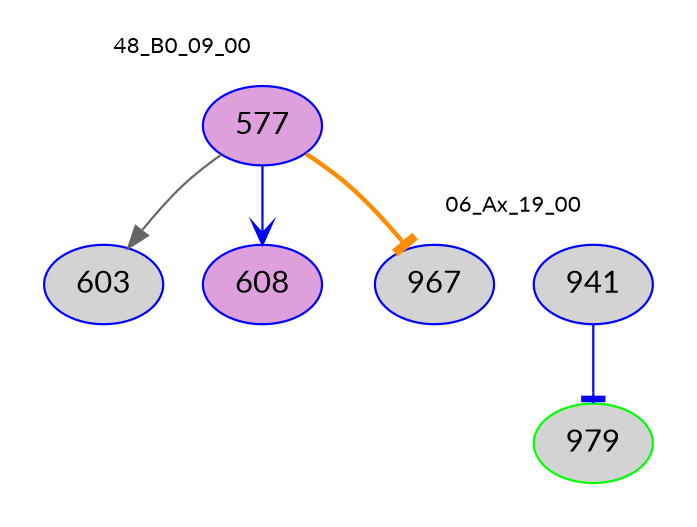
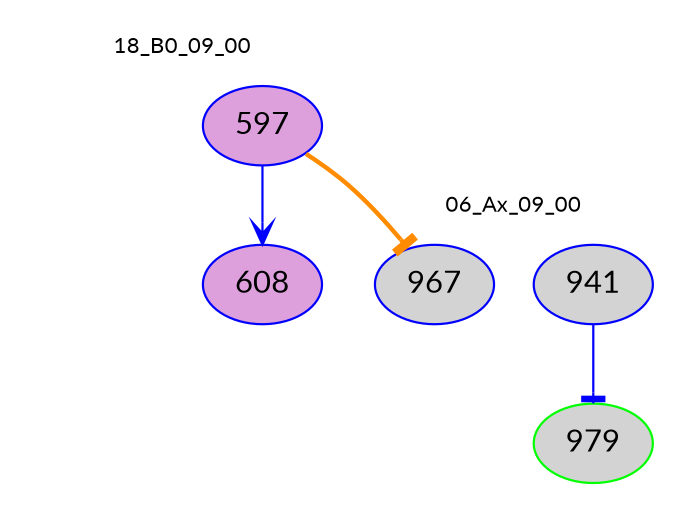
(183, 47) -> (183, 47)
(262, 126) -> (262, 126)
(514, 206) -> (514, 206)
(104, 285) -> none
